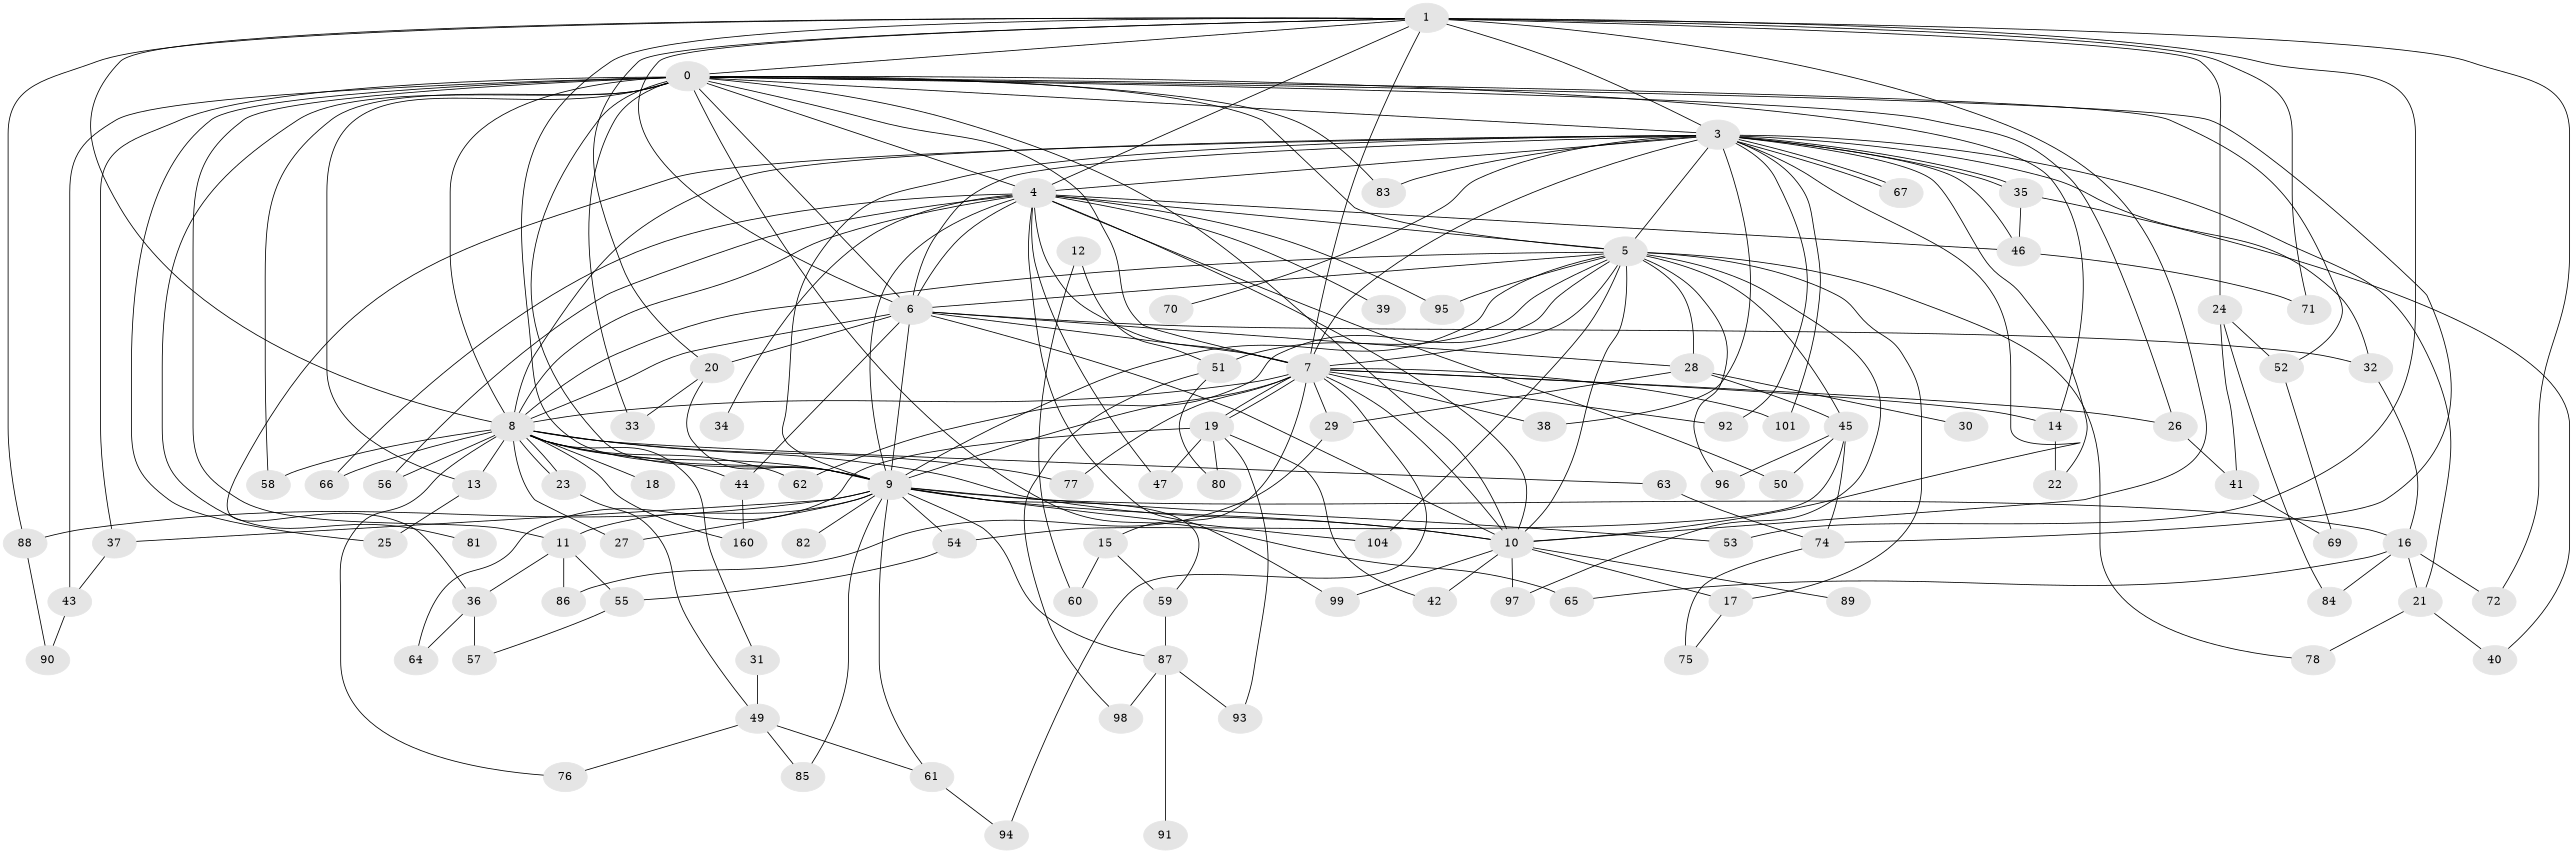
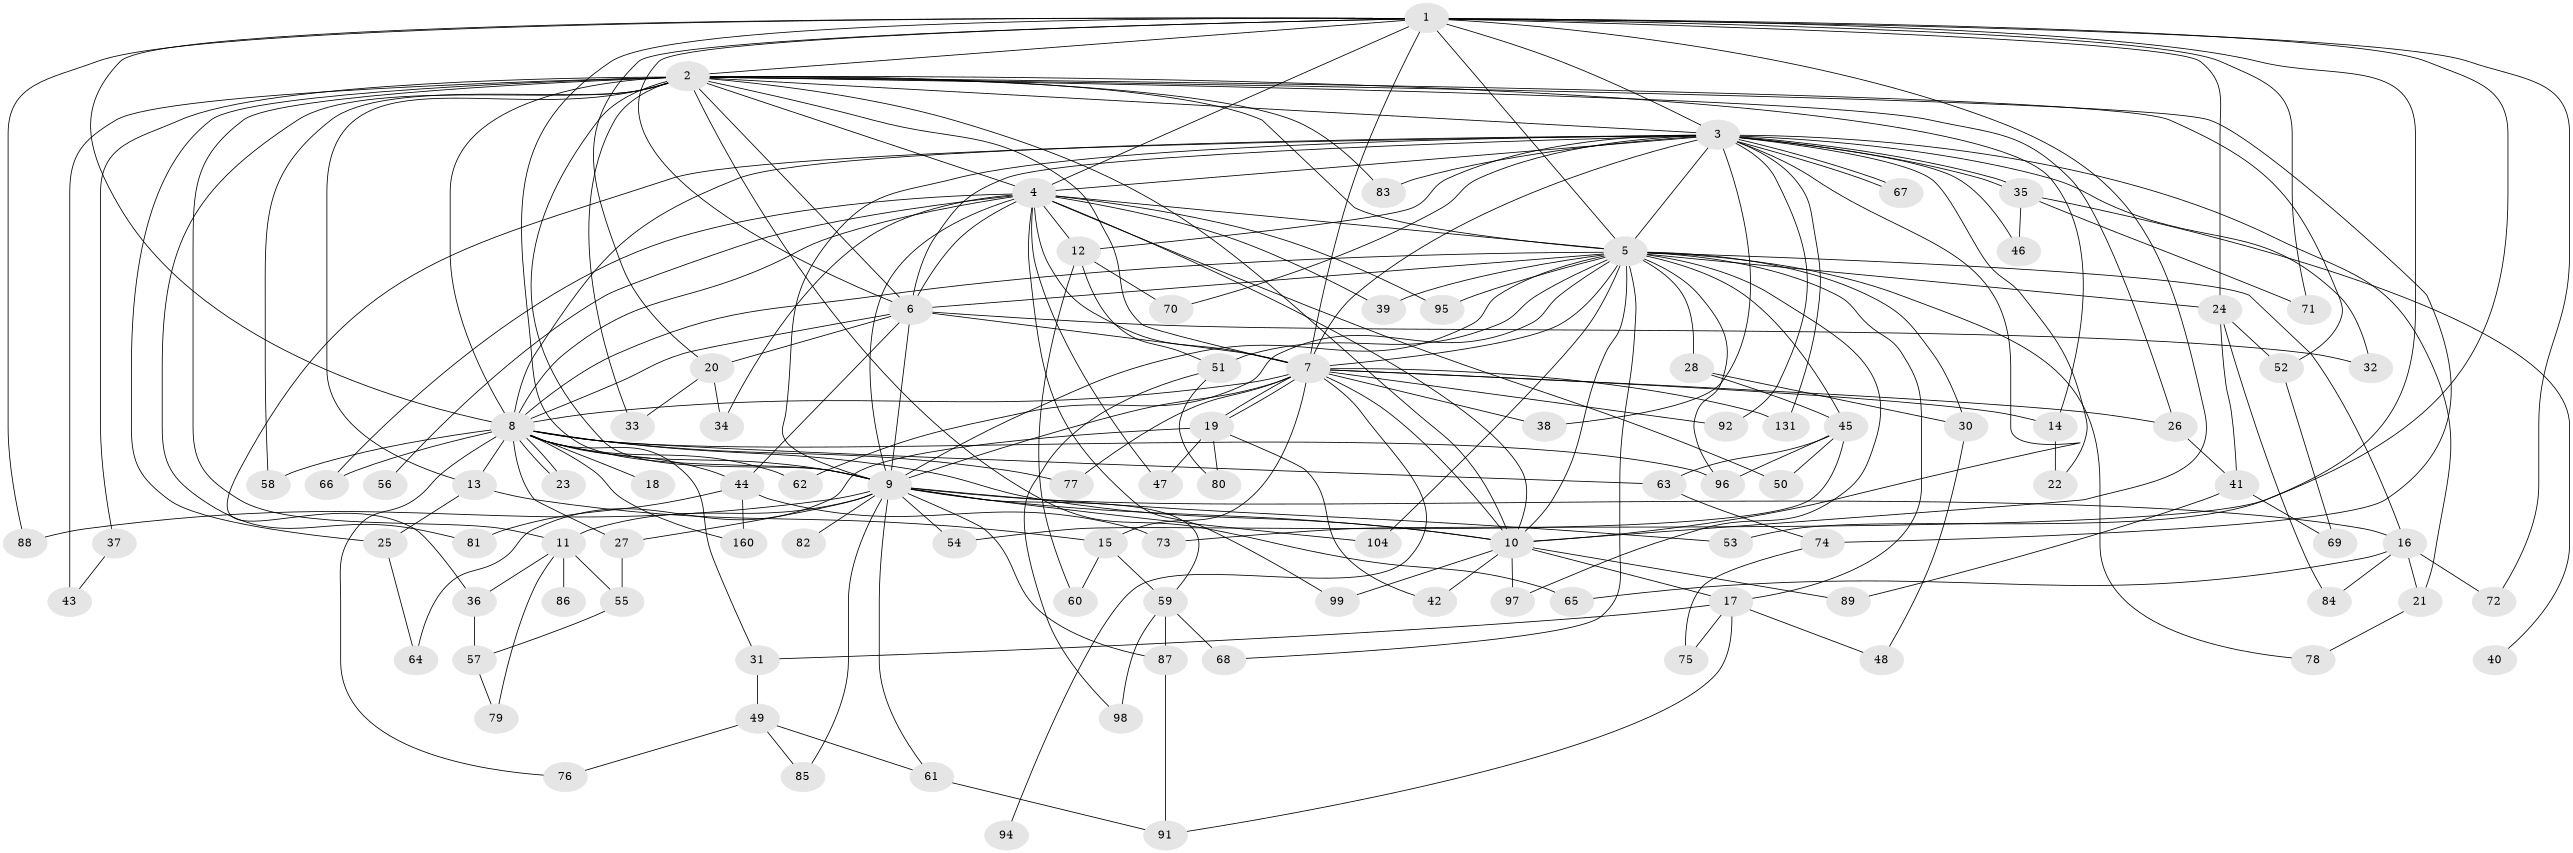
(688, 76) -> (688, 76)
none -> (1522, 129)
none -> (1405, 210)
(1526, 222) -> (1056, 222)
none -> (1501, 272)
(2174, 272) -> (2165, 251)
none -> (1923, 281)
none -> (1127, 282)
none -> (1835, 282)
(1301, 339) -> none
(1221, 404) -> none
(1332, 427) -> none
(1786, 427) -> (1786, 427)
(692, 440) -> (717, 397)
(2411, 453) -> (2090, 274)
(449, 456) -> (1091, 444)
(1840, 486) -> (1755, 456)
none -> (653, 505)
none -> (804, 519)
(485, 521) -> none
none -> (1164, 543)
none -> (2045, 549)
(792, 584) -> (622, 573)
(675, 585) -> none
(445, 631) -> (401, 602)
(2458, 631) -> none
none -> (1245, 639)
(48, 660) -> none
none -> (1224, 660)
none -> (1882, 660)
(1143, 689) -> (1131, 659)
none -> (496, 719)
(1240, 719) -> none
none -> (1490, 770)
(969, 806) -> (1049, 806)
